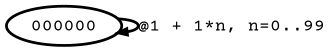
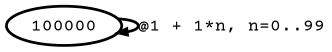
(64, 26) -> (64, 26)
